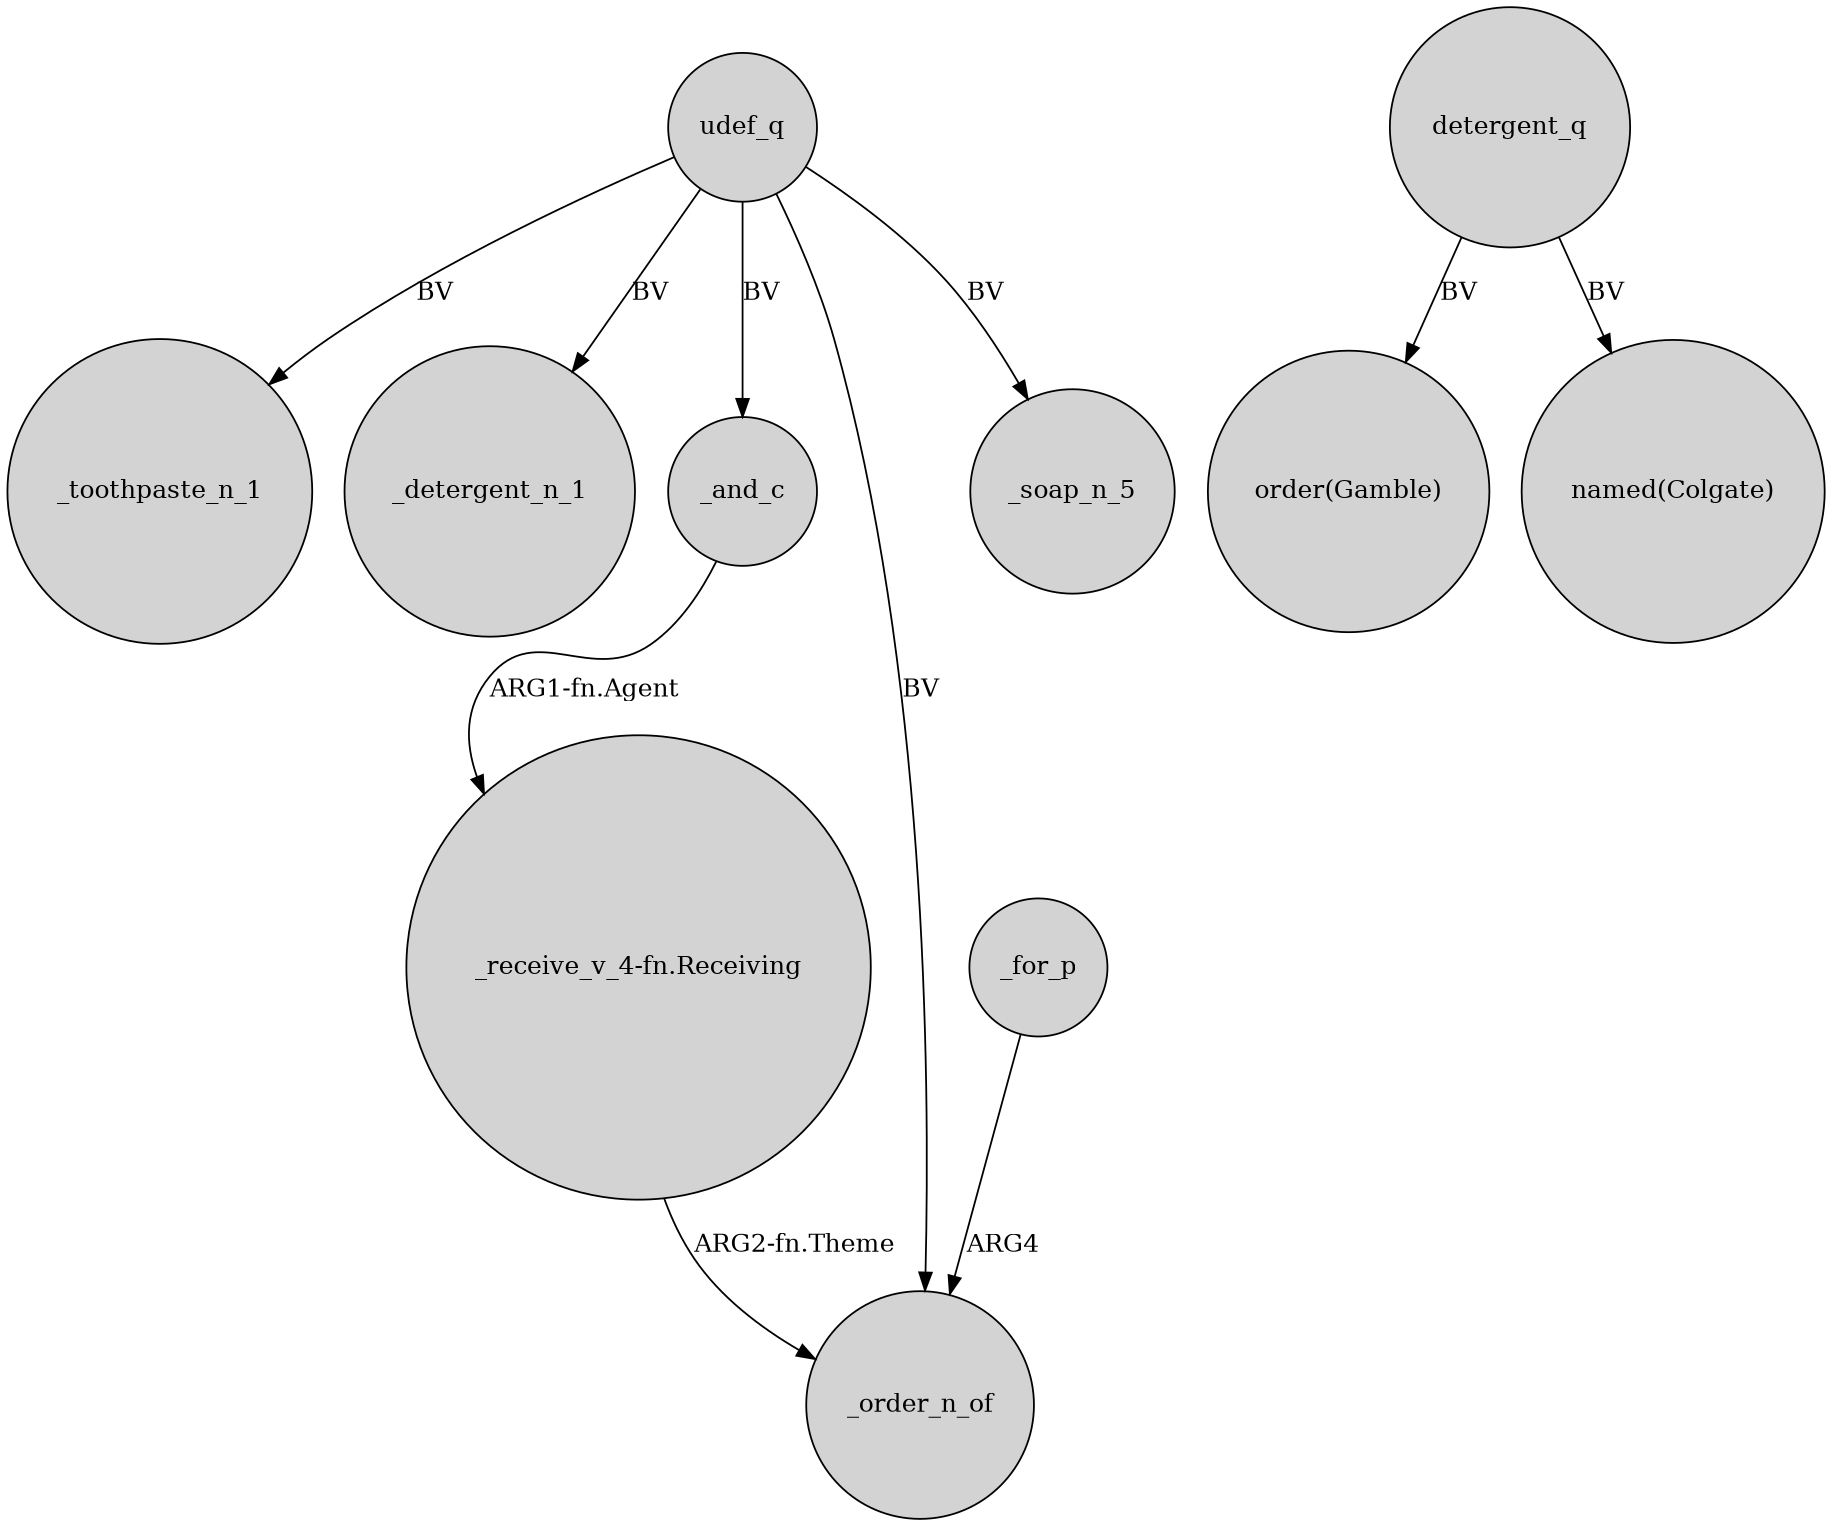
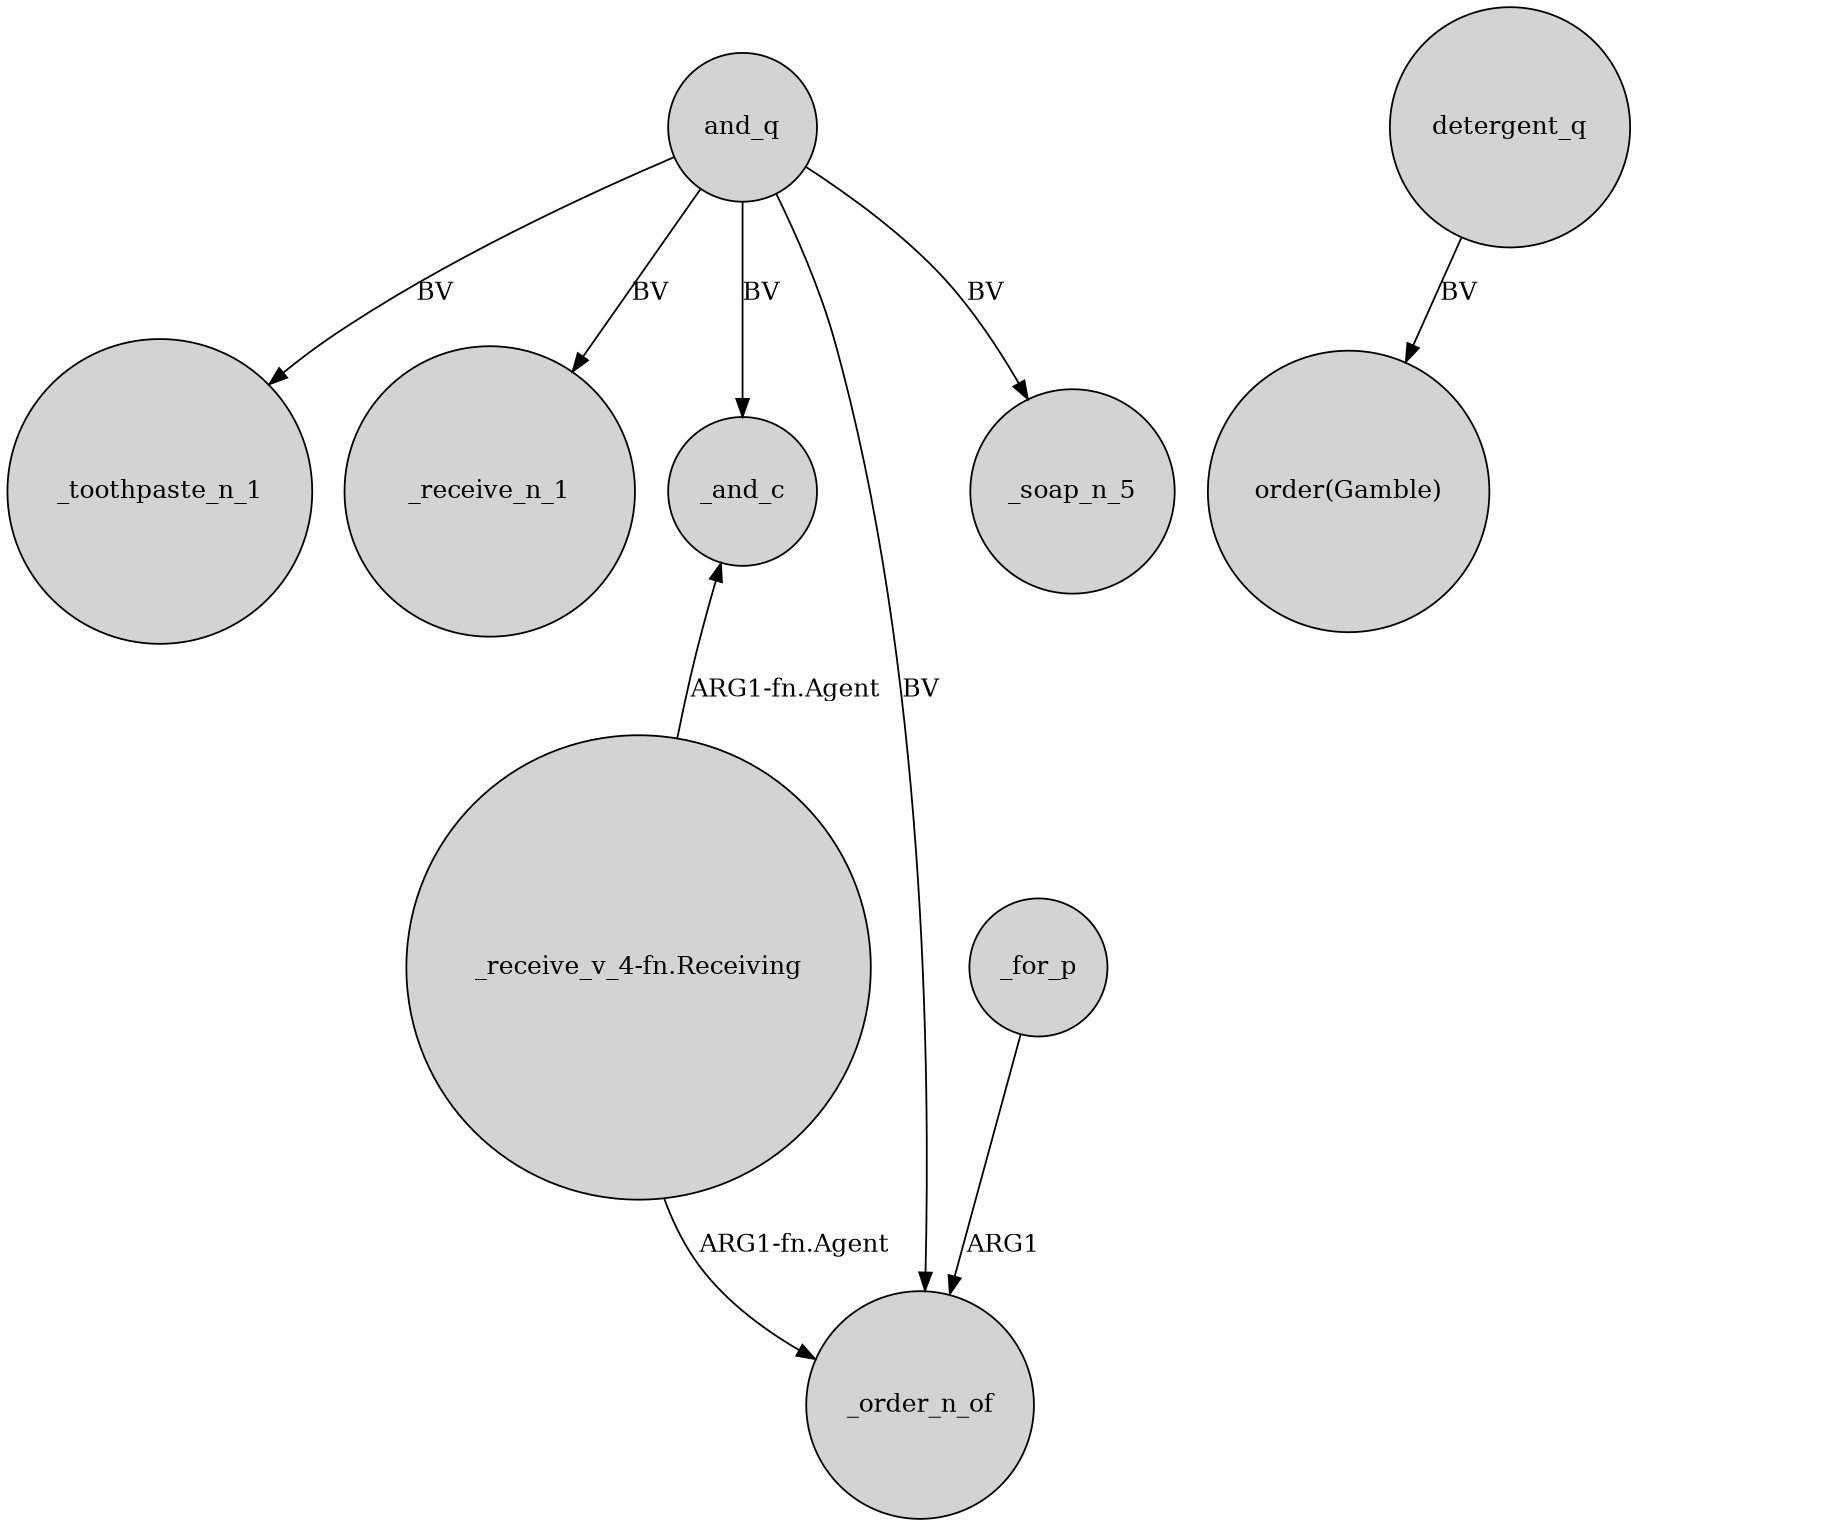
(743, 127) -> (743, 127)
(490, 491) -> (490, 491)
(1673, 491) -> none
(568, 655) -> (695, 659)
(795, 1245) -> (795, 1245)
(1003, 1245) -> (1003, 1245)
